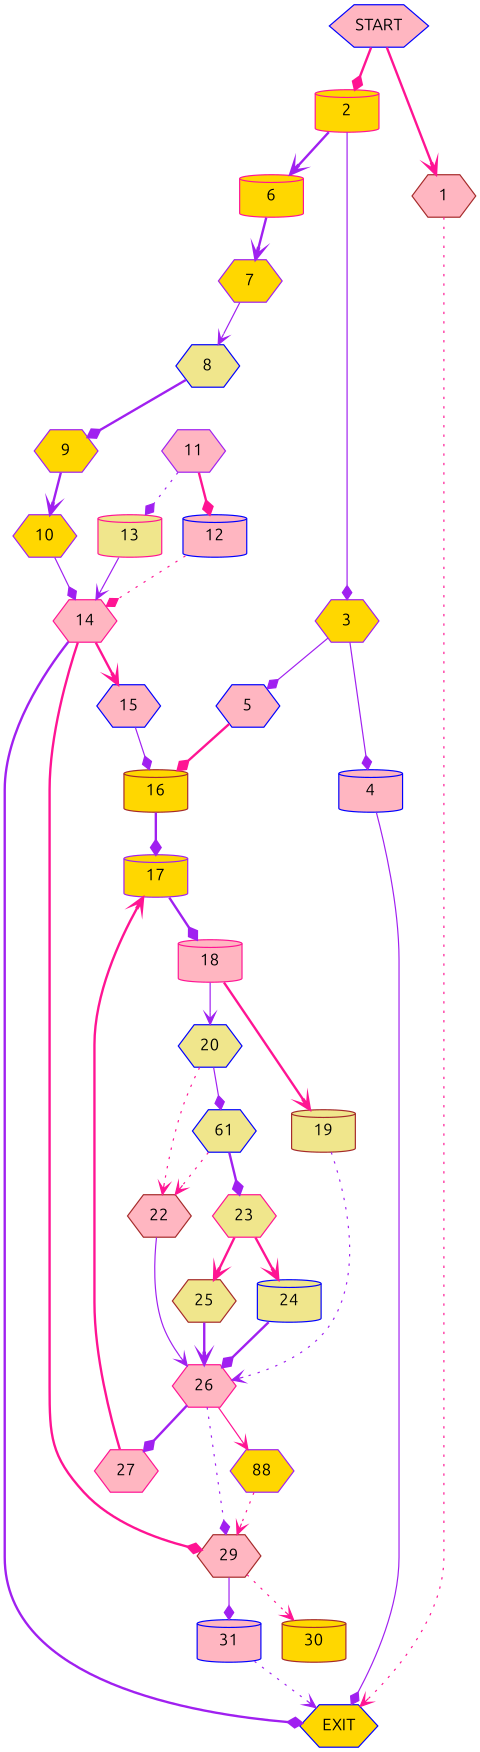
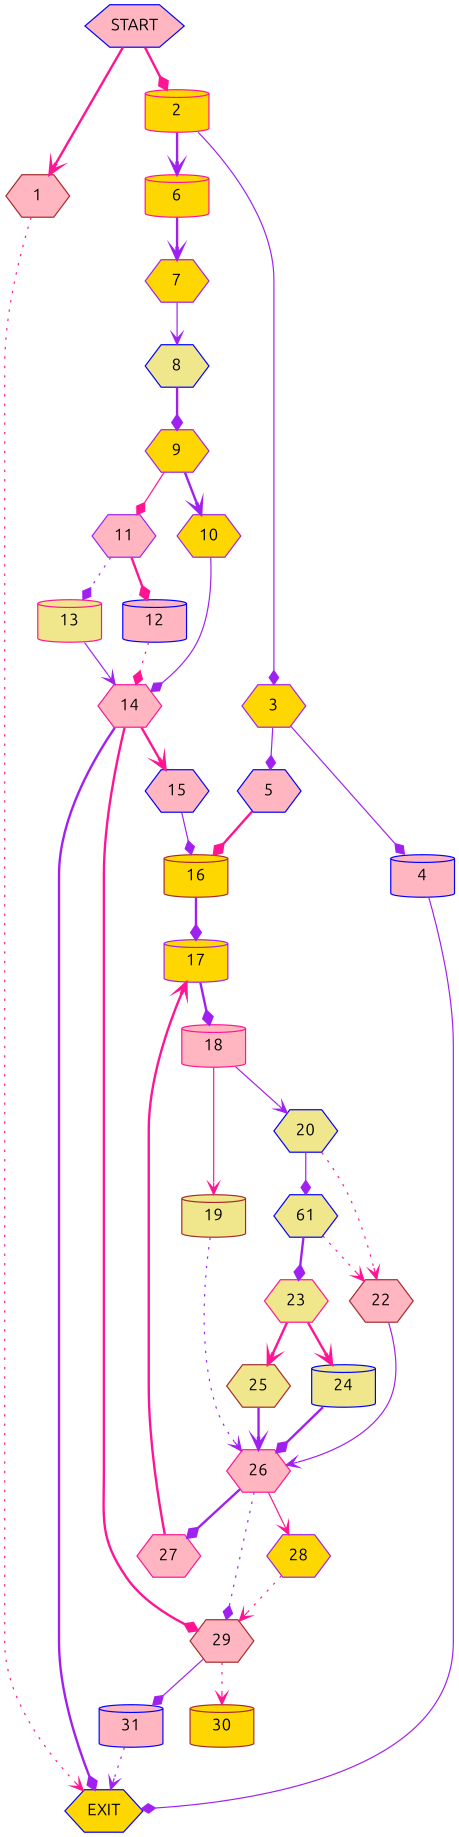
none -> (154, 488)
(264, 1041) -> (214, 1125)
(262, 1471) -> (299, 1556)
